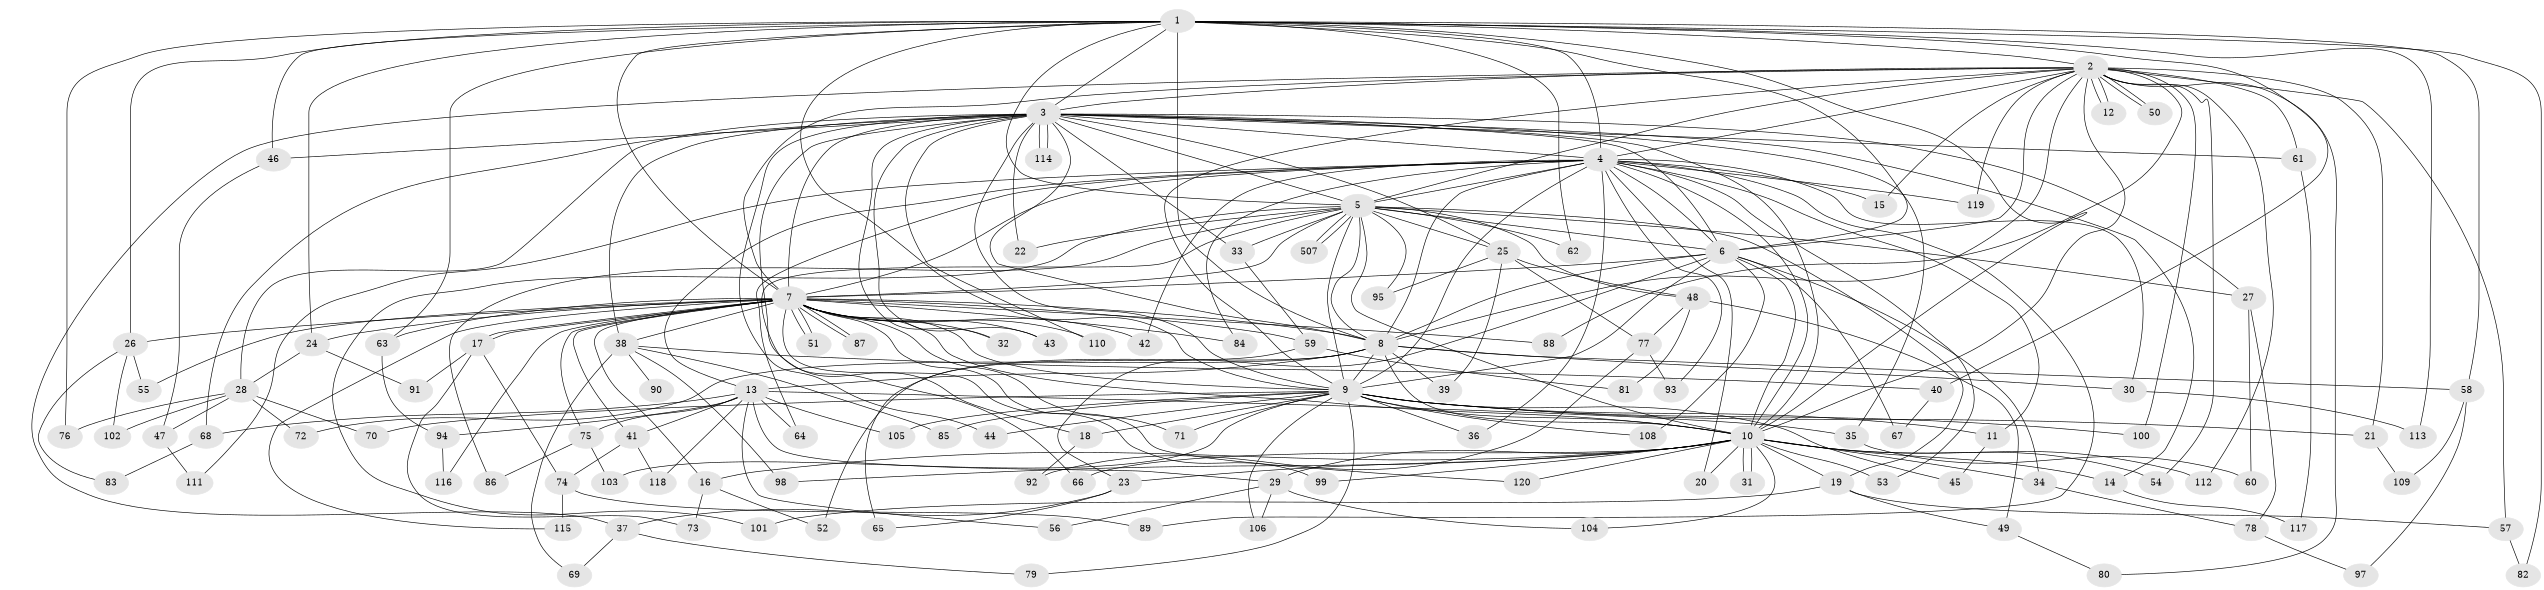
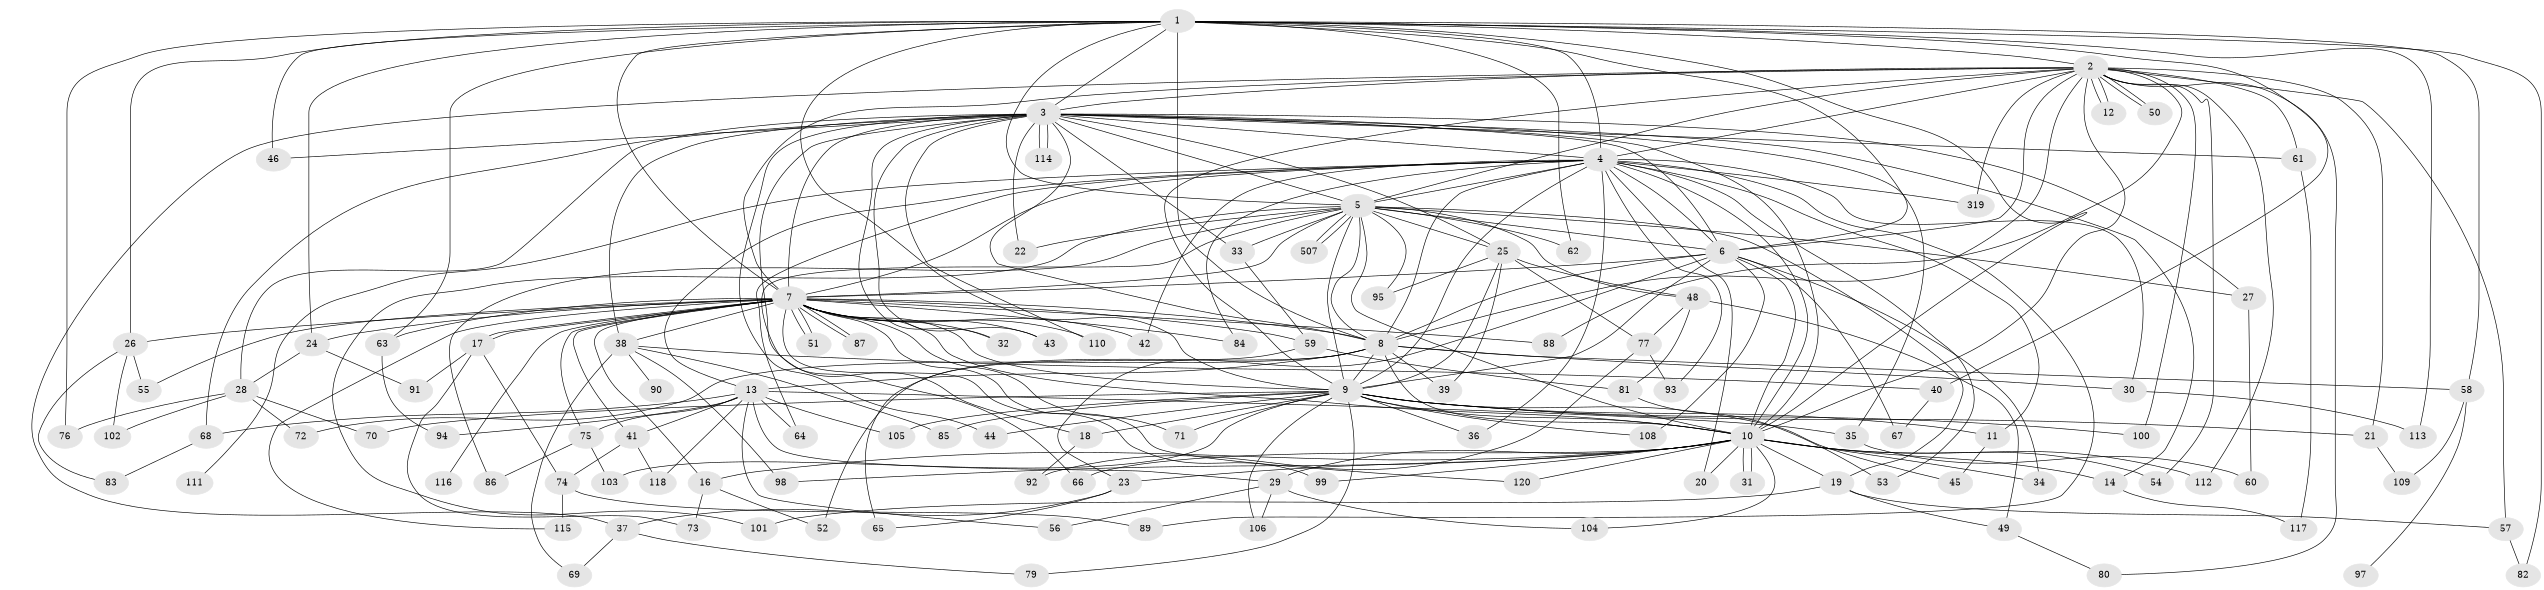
(1880, 206) -> none
(1976, 206) -> (1976, 206)
(1027, 298) -> (1450, 355)
(160, 437) -> none
(1816, 459) -> (1759, 422)
(443, 460) -> none
(2251, 529) -> none
